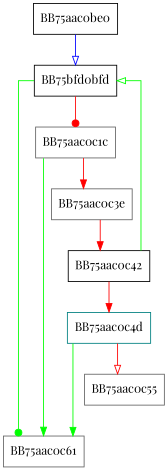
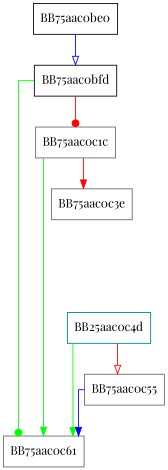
(76, 81) -> (76, 81)
(109, 266) -> none
(109, 328) -> (109, 328)
none -> (79, 405)
